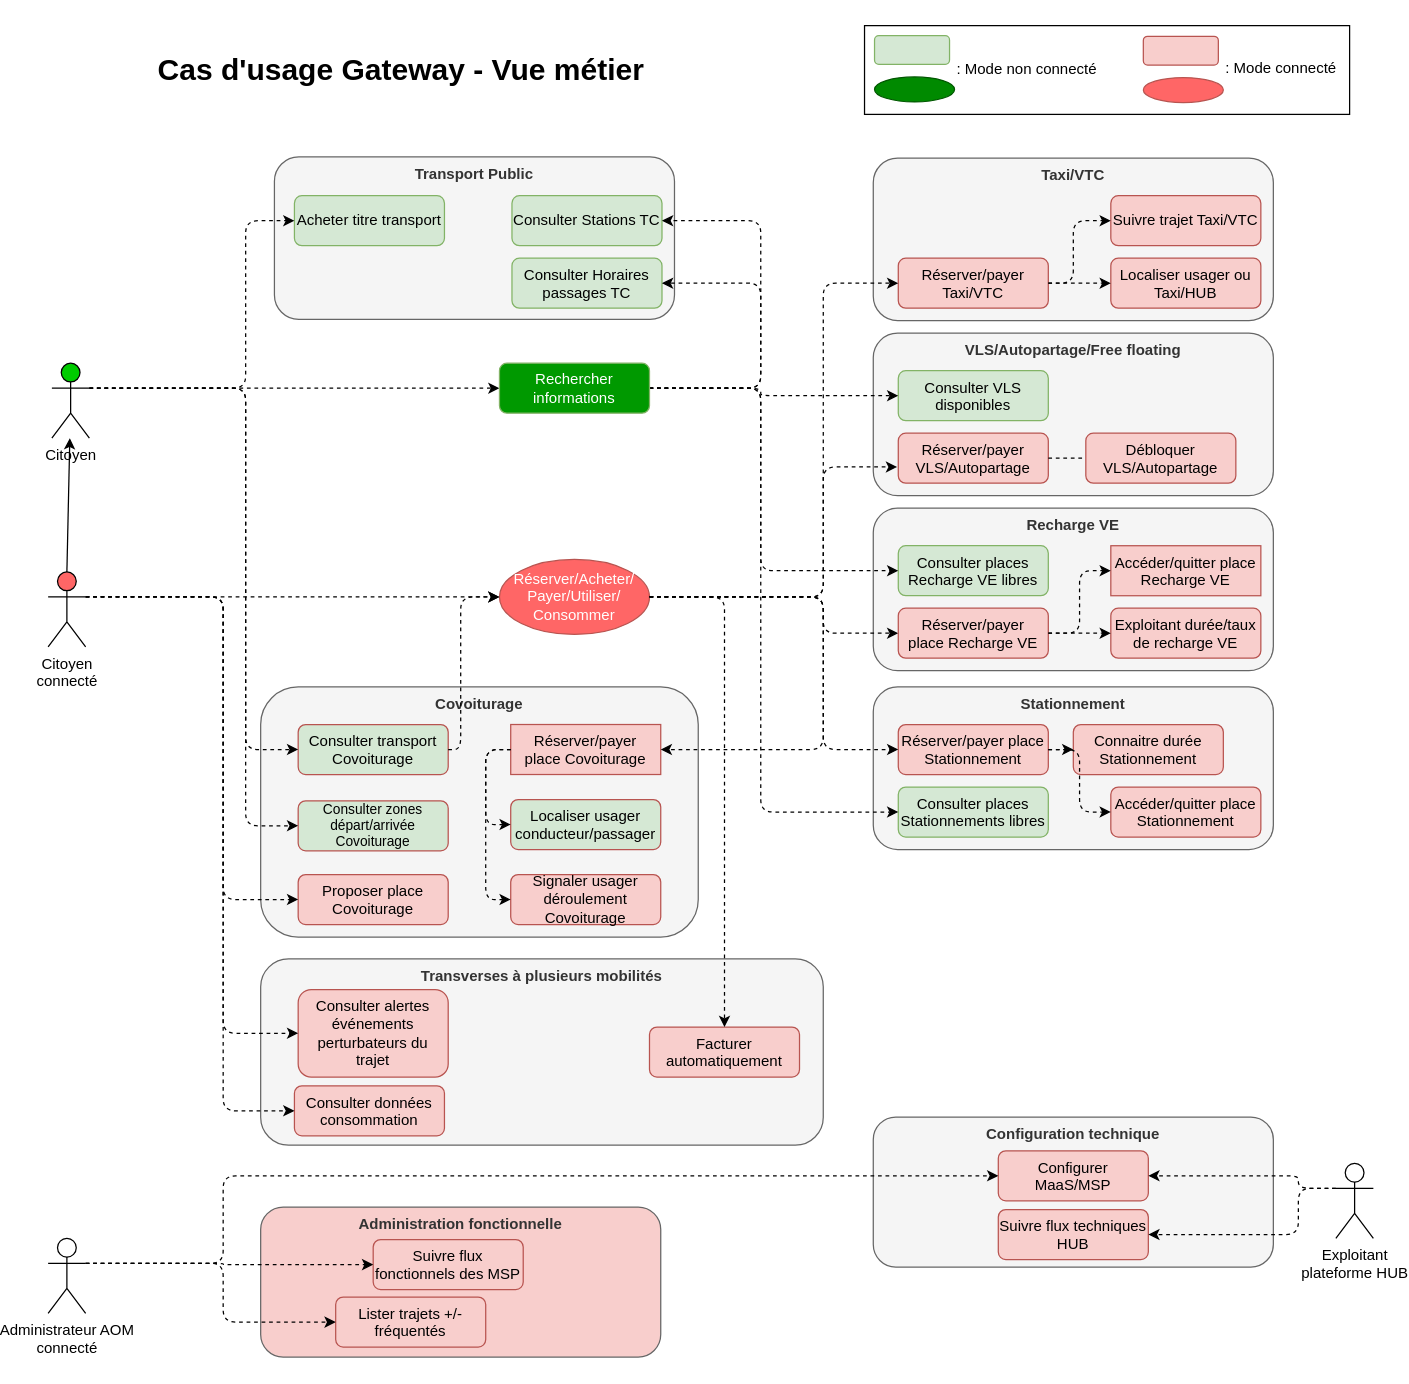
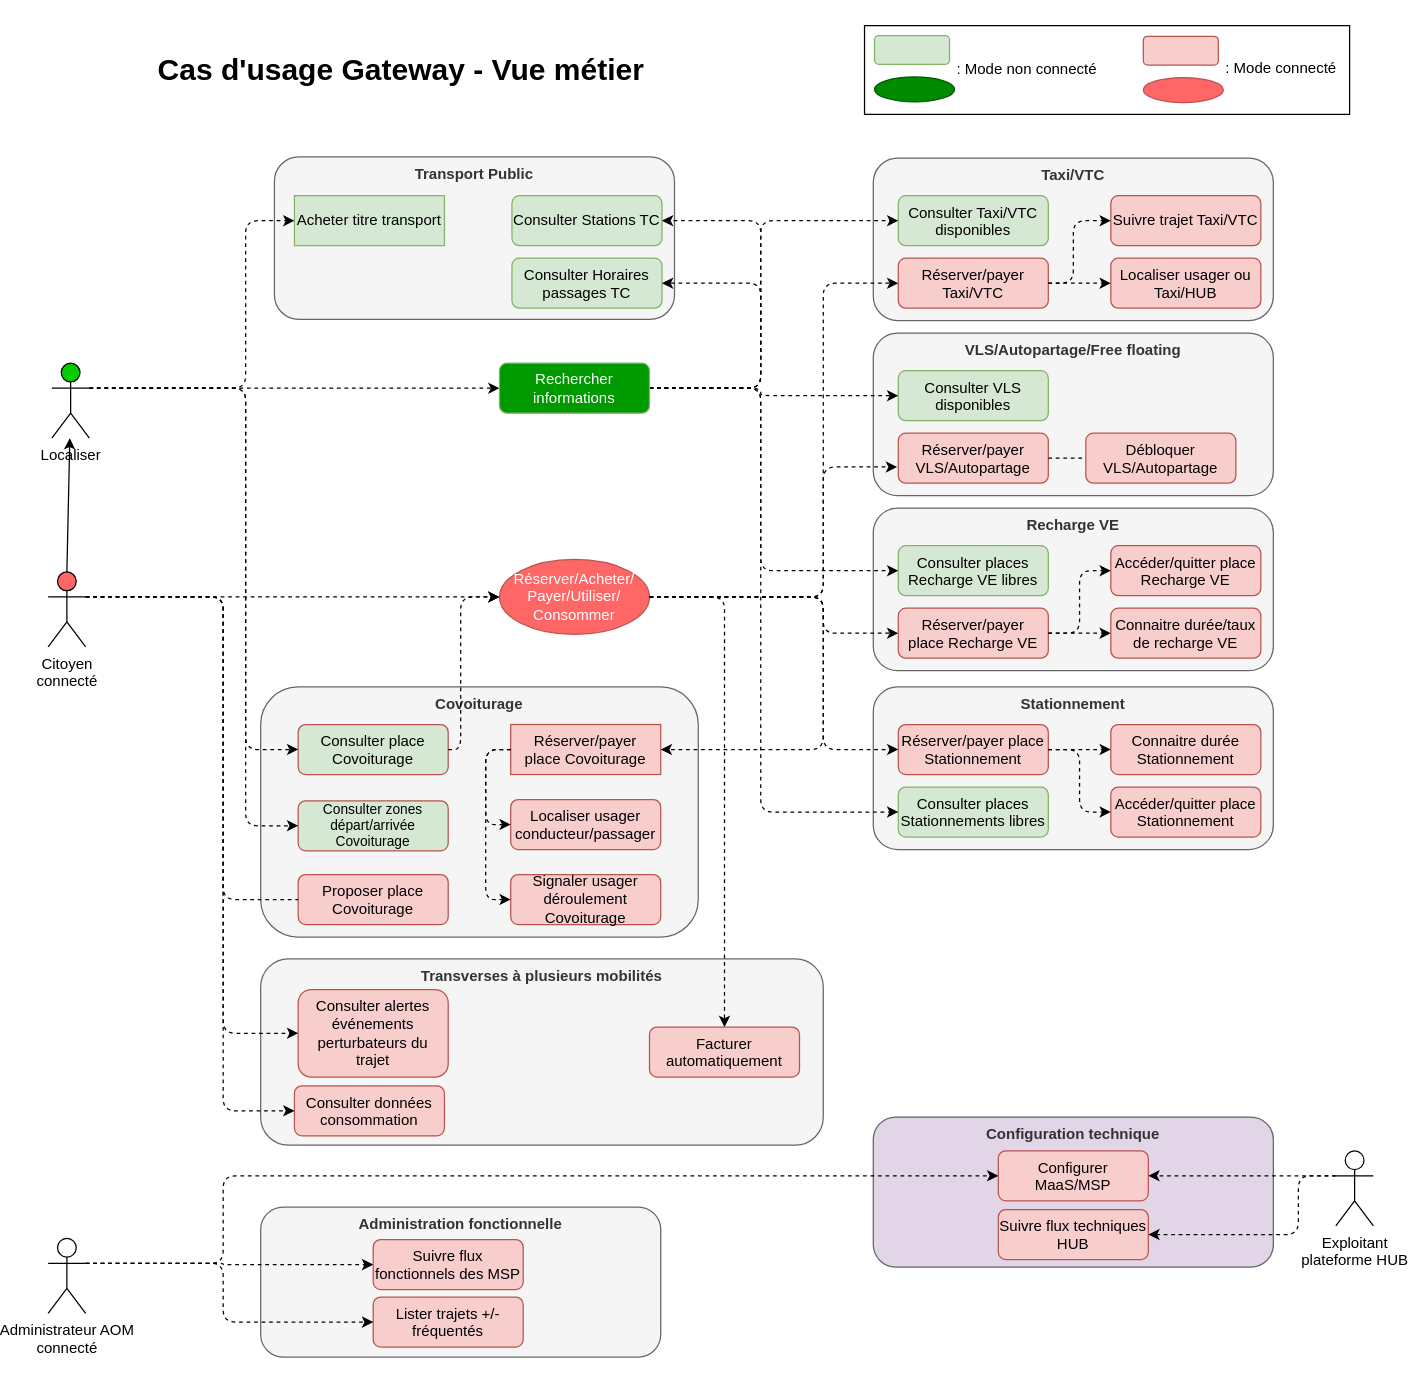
(369, 221) -> (369, 221)
none -> (827, 221)
none -> (973, 221)
(71, 456) -> (71, 456)
(1186, 571) -> (1186, 571)
(1186, 635) -> (1186, 635)
(1148, 749) -> (1186, 749)
(373, 751) -> (373, 751)
(586, 824) -> (586, 824)
(288, 899) -> (292, 899)
(1073, 1135) -> (1073, 1135)
(1354, 1201) -> (1354, 1188)
(461, 1225) -> (461, 1225)
(411, 1322) -> (448, 1322)
